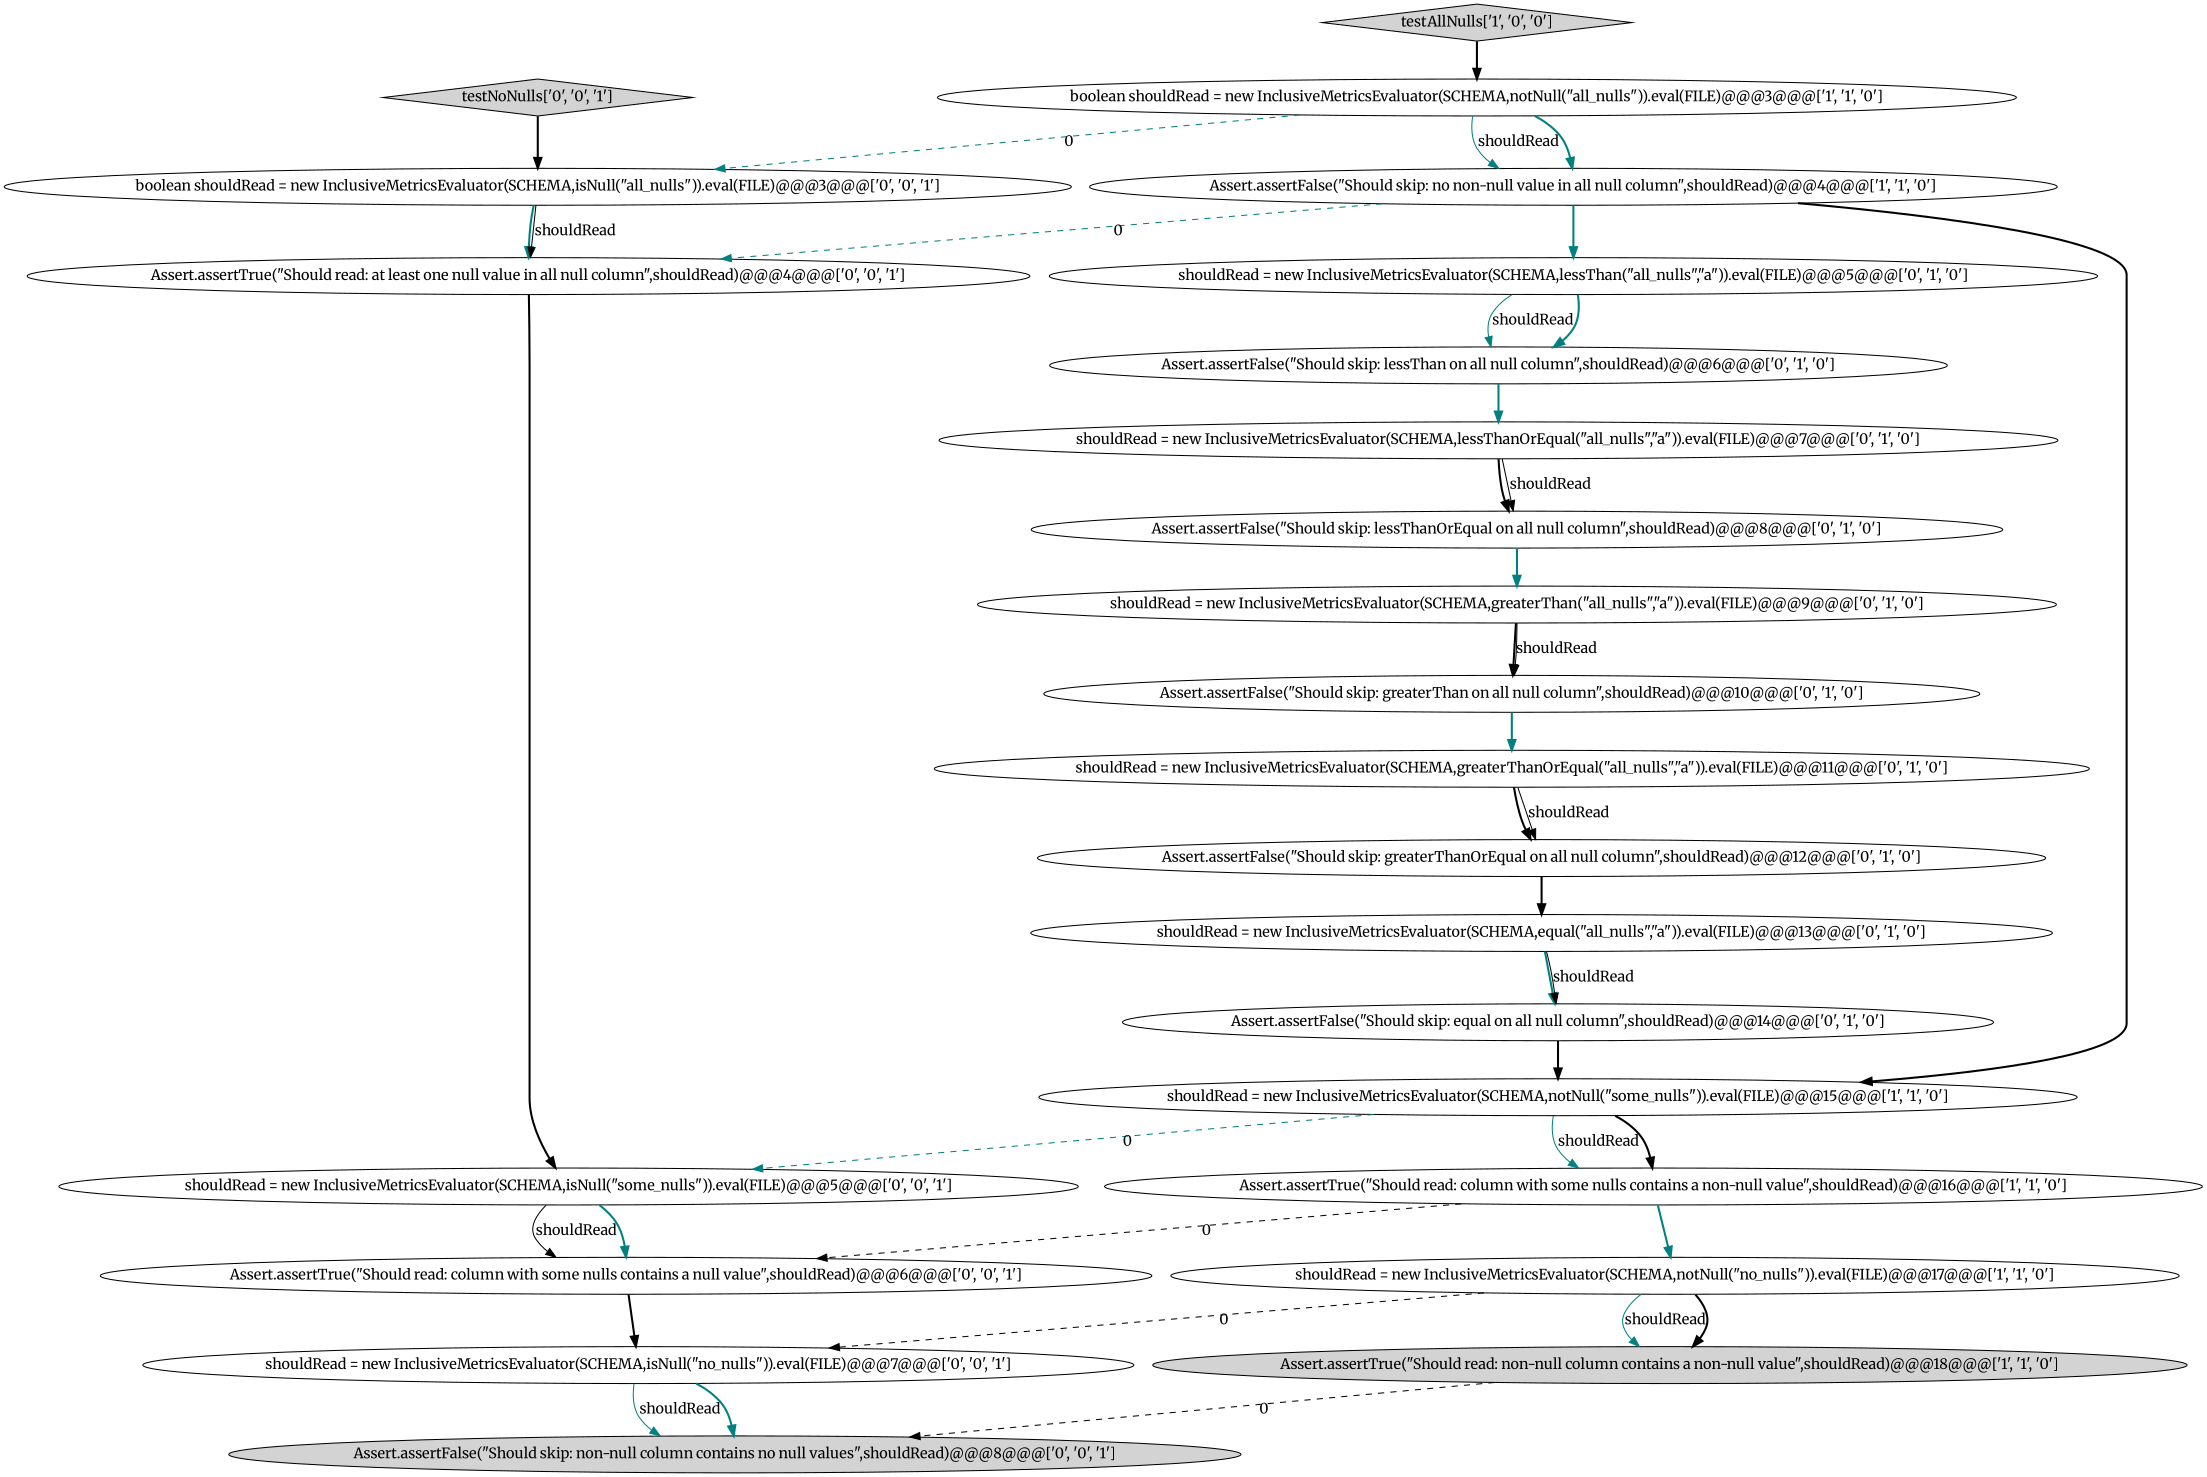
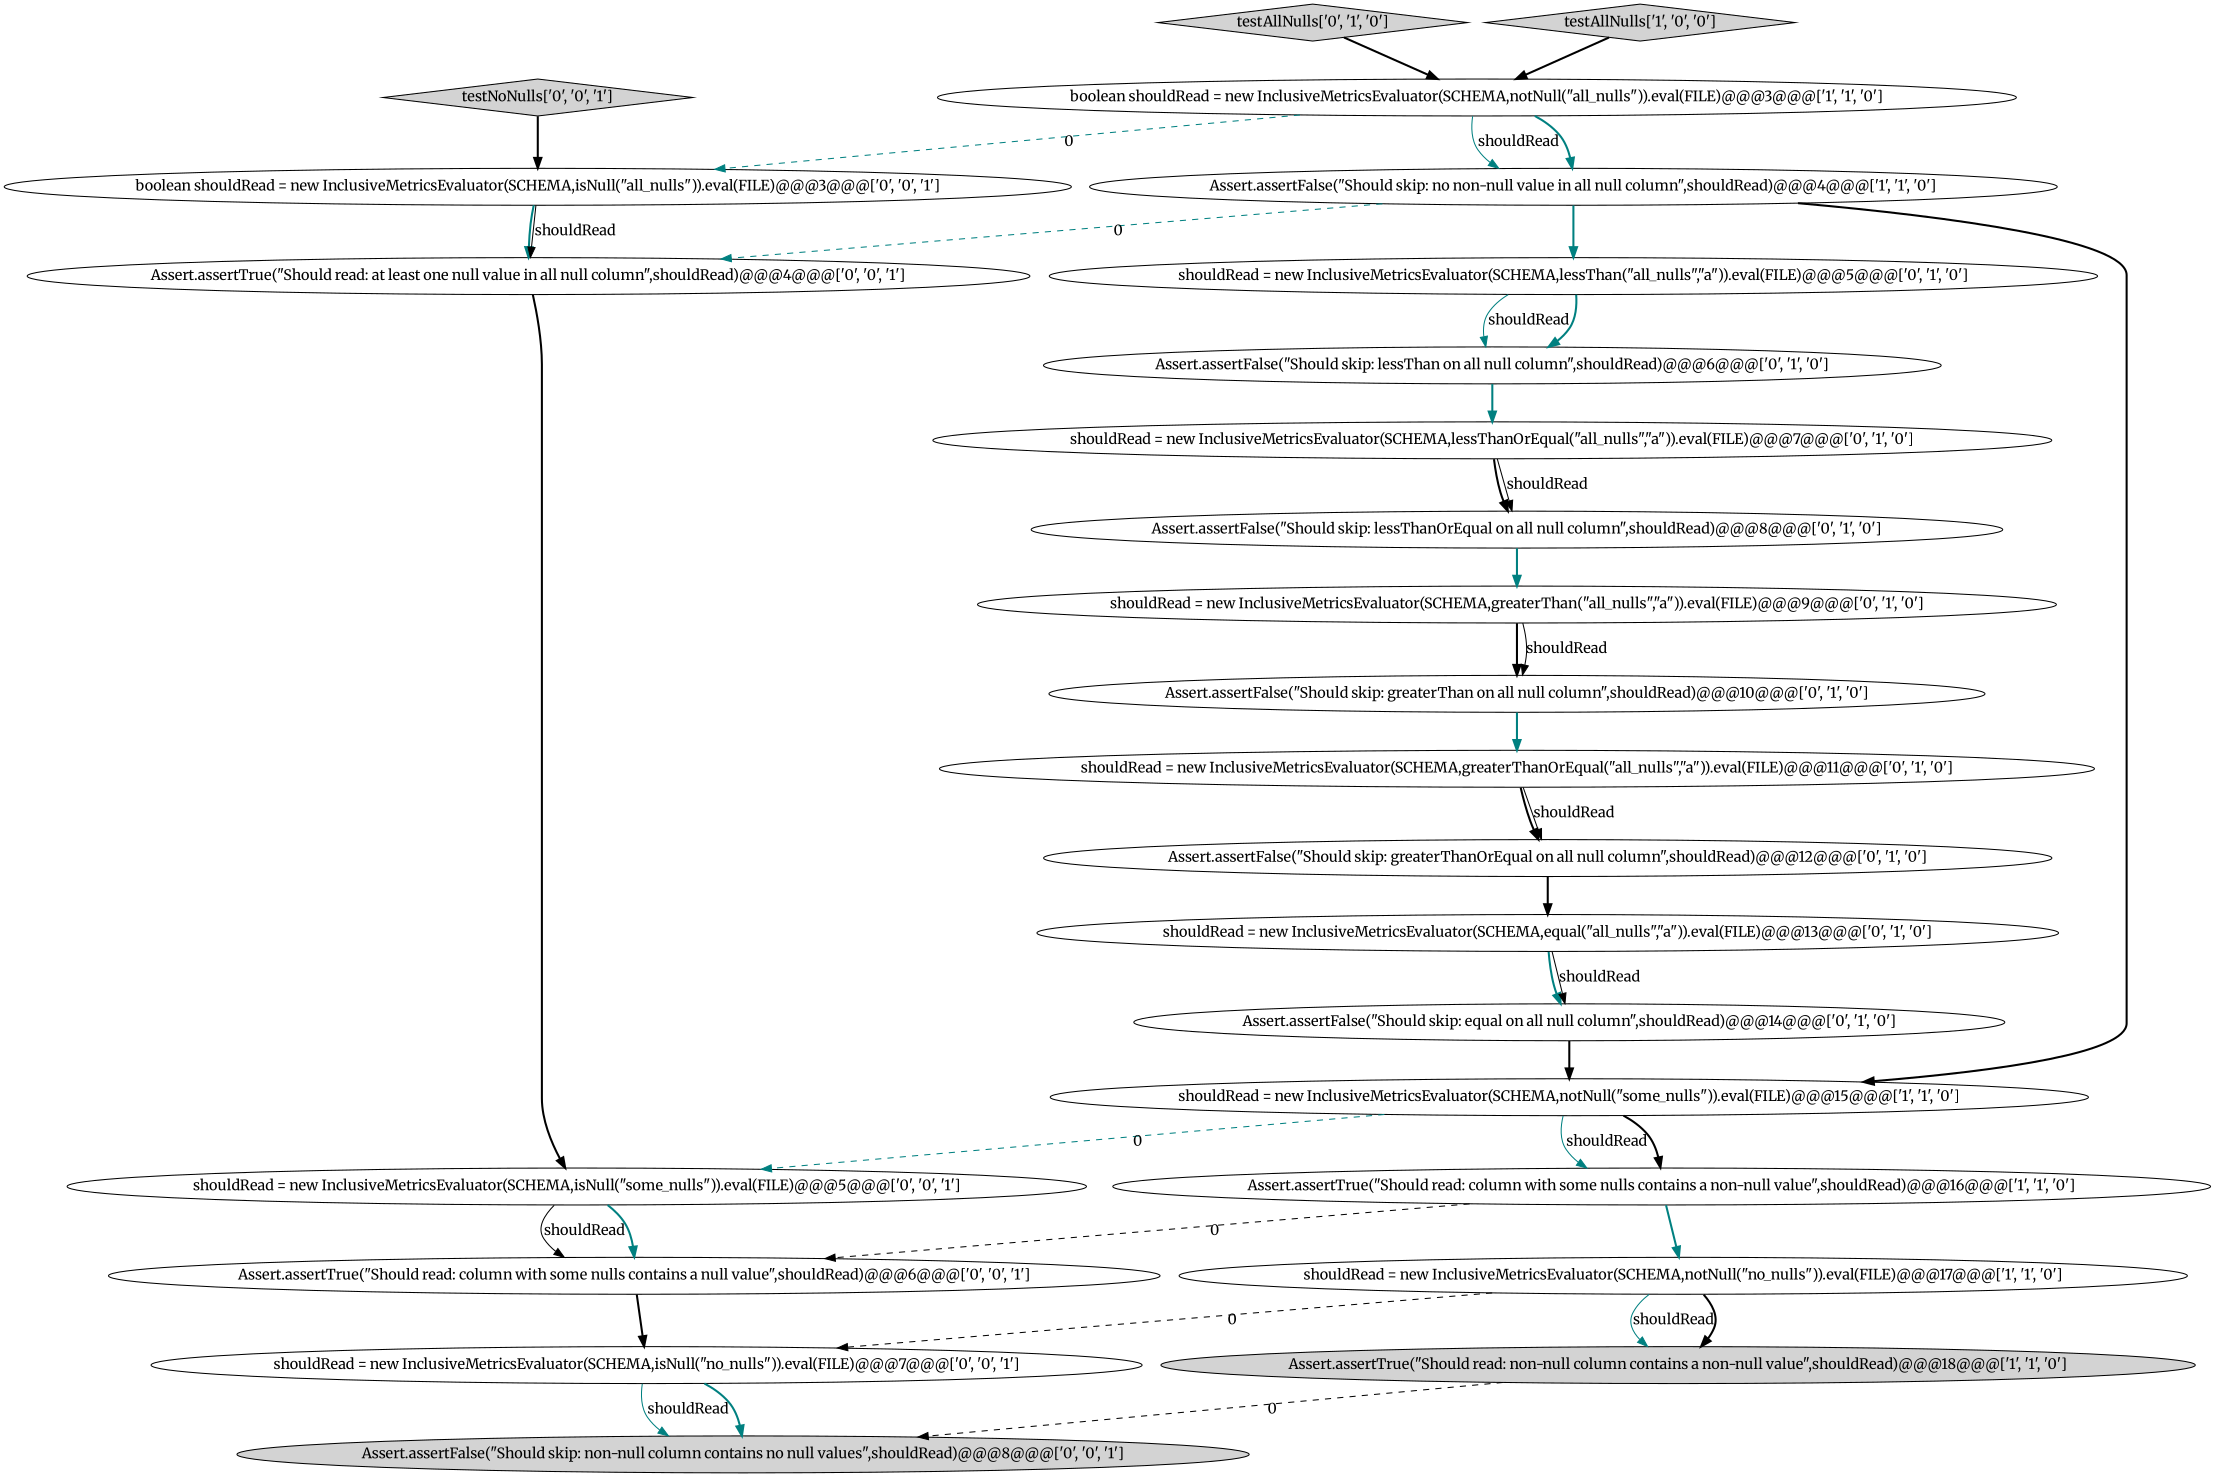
none -> (1313, 23)
